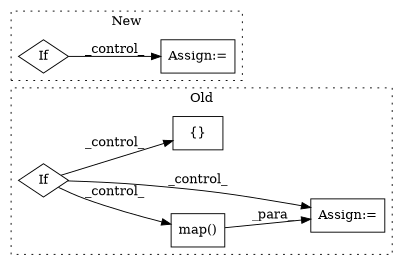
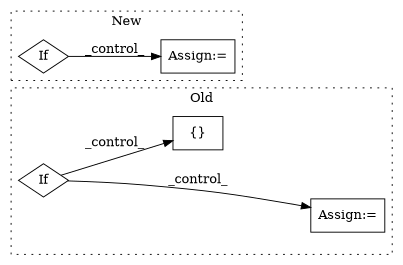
(198, 230) -> none
